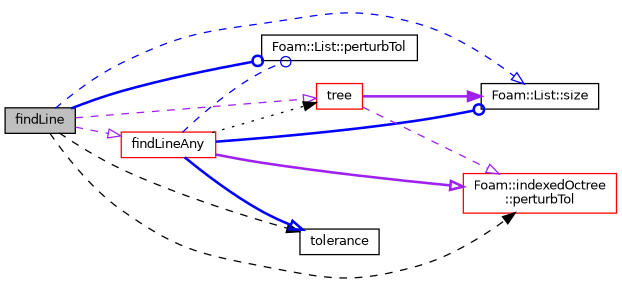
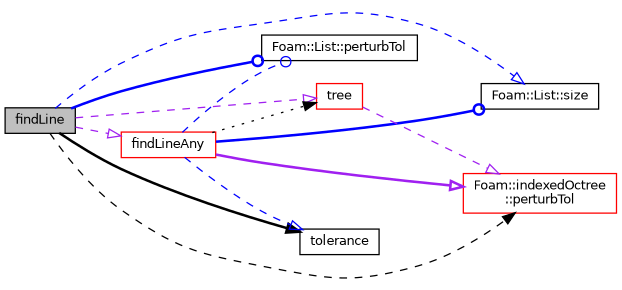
(415, 96) -> none
(169, 189) -> (169, 189)
(235, 195) -> (235, 195)
